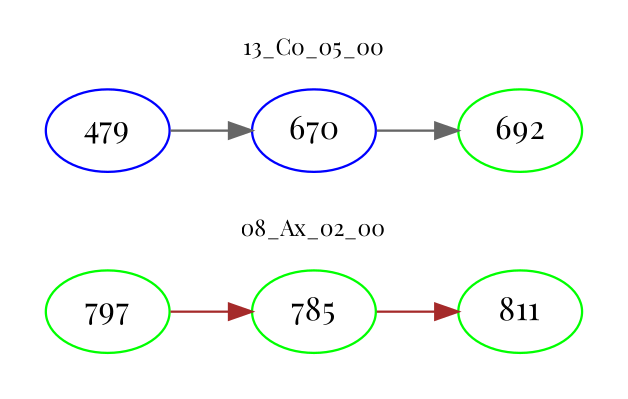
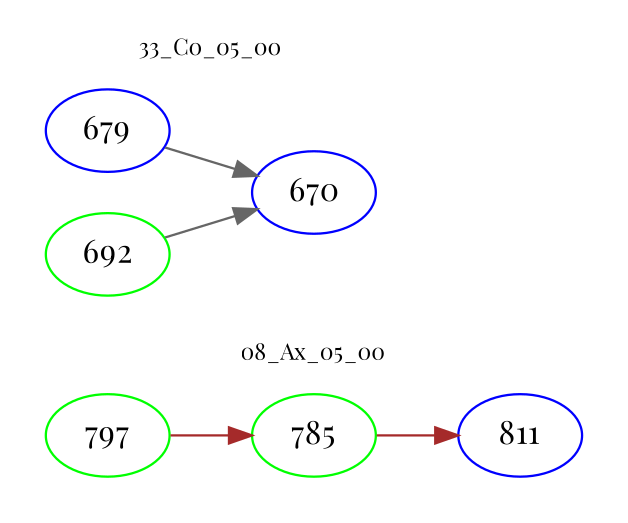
(314, 49) -> (211, 49)
(108, 131) -> (108, 131)
(406, 131) -> (200, 227)
(314, 230) -> (314, 354)
(520, 312) -> (520, 435)
